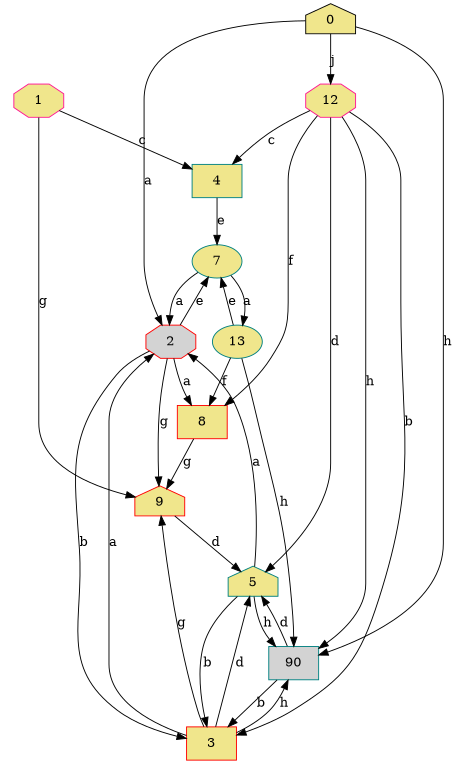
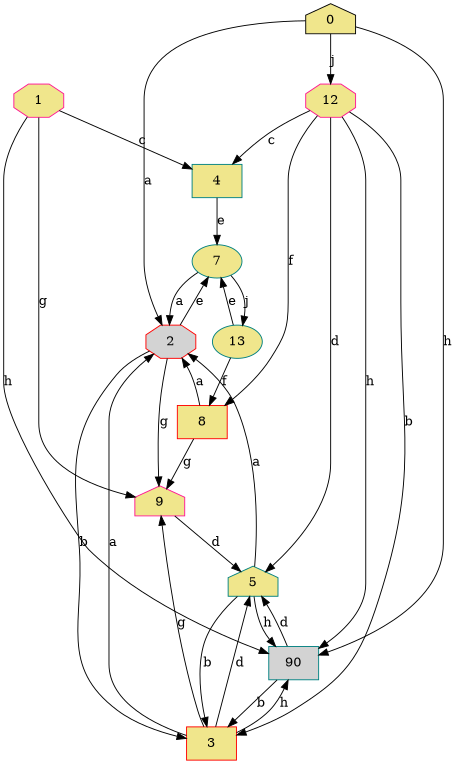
(247, 302) -> (247, 302)
(179, 378) -> (195, 385)
(276, 496) -> (22, 438)
(160, 502) -> (160, 502)
